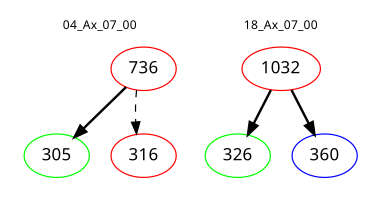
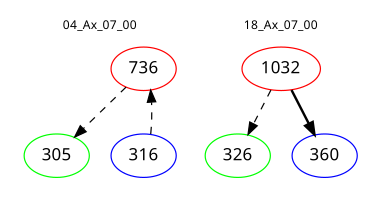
(136, 106) -> (152, 118)
(262, 107) -> (262, 107)
(105, 108) -> (105, 108)
(144, 156) -> (144, 156)
